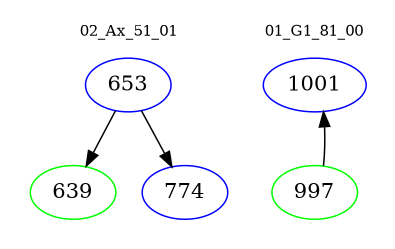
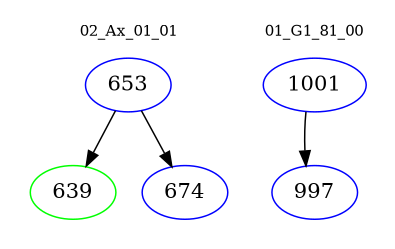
(129, 32) -> (129, 32)
(325, 146) -> (305, 131)
(185, 192) -> (185, 192)
(315, 192) -> (315, 192)
